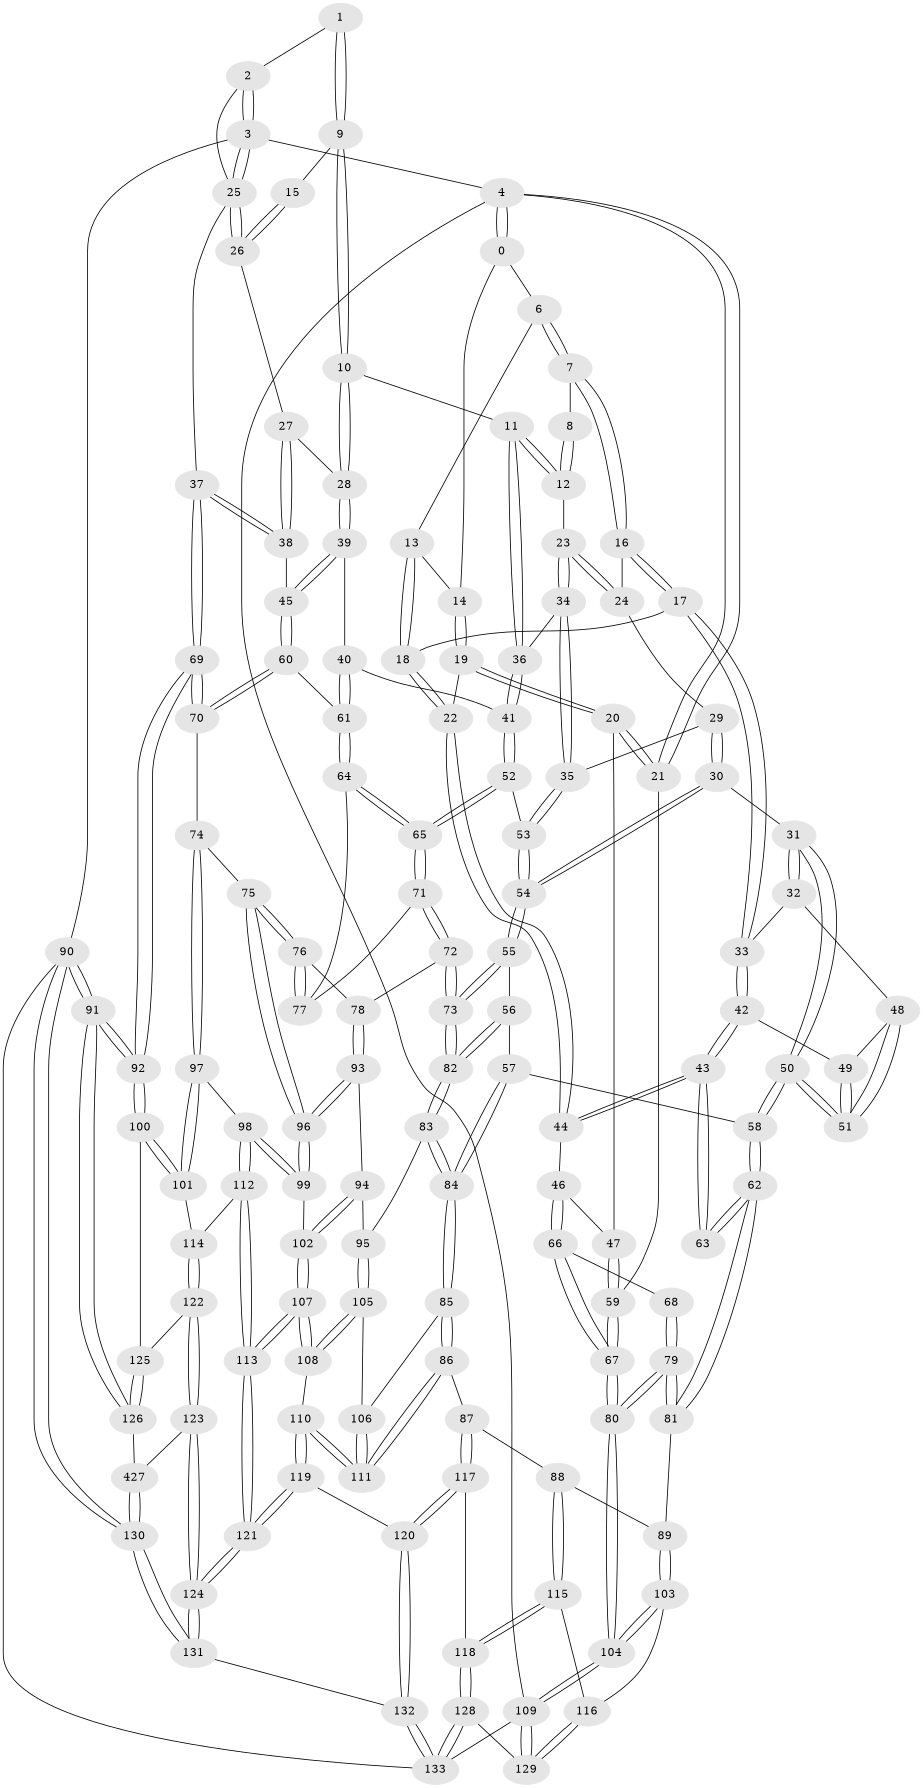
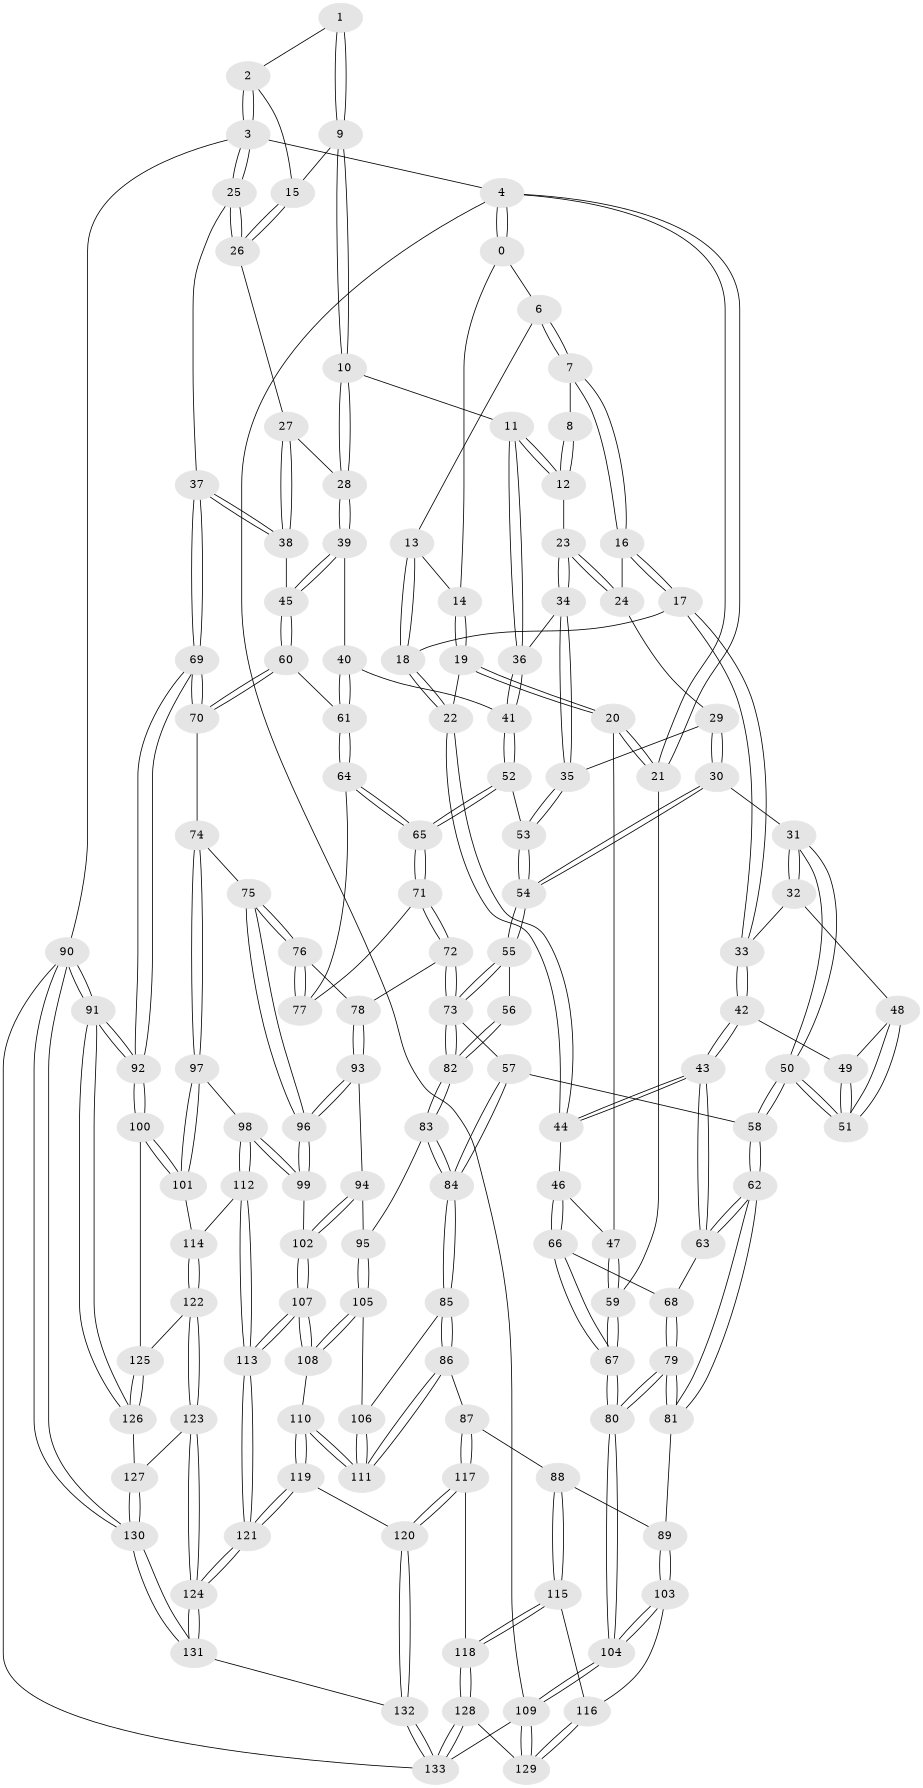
(217, 132) -> (282, 131)
(509, 1040) -> (473, 1033)
none -> (687, 1273)
(135, 1478) -> (135, 1478)
